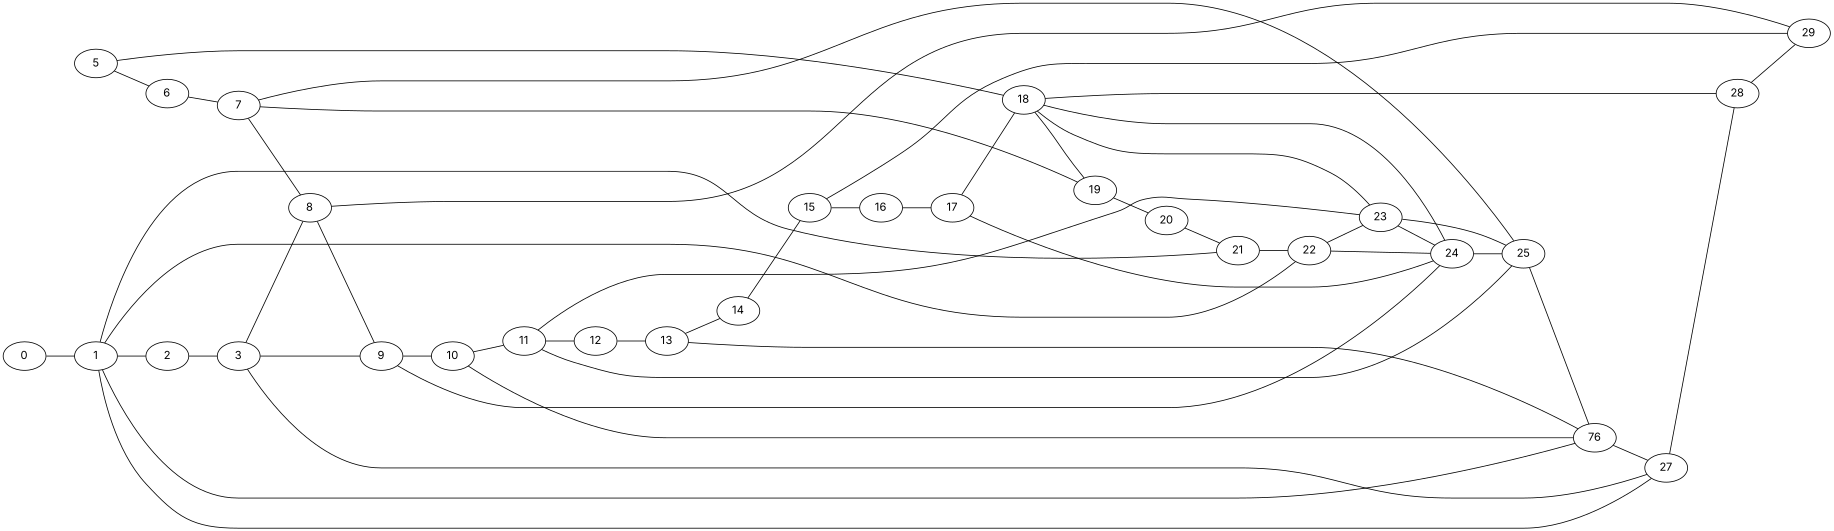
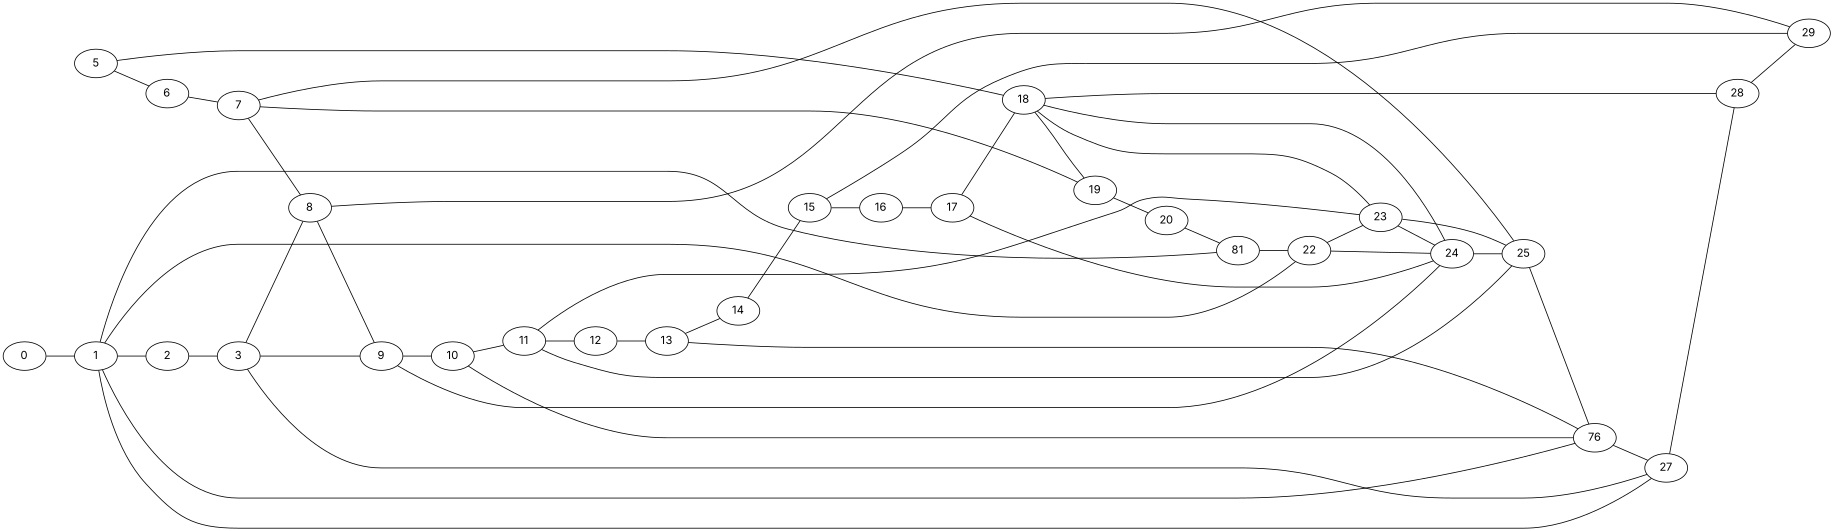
(1238, 251) -> (1238, 251)
